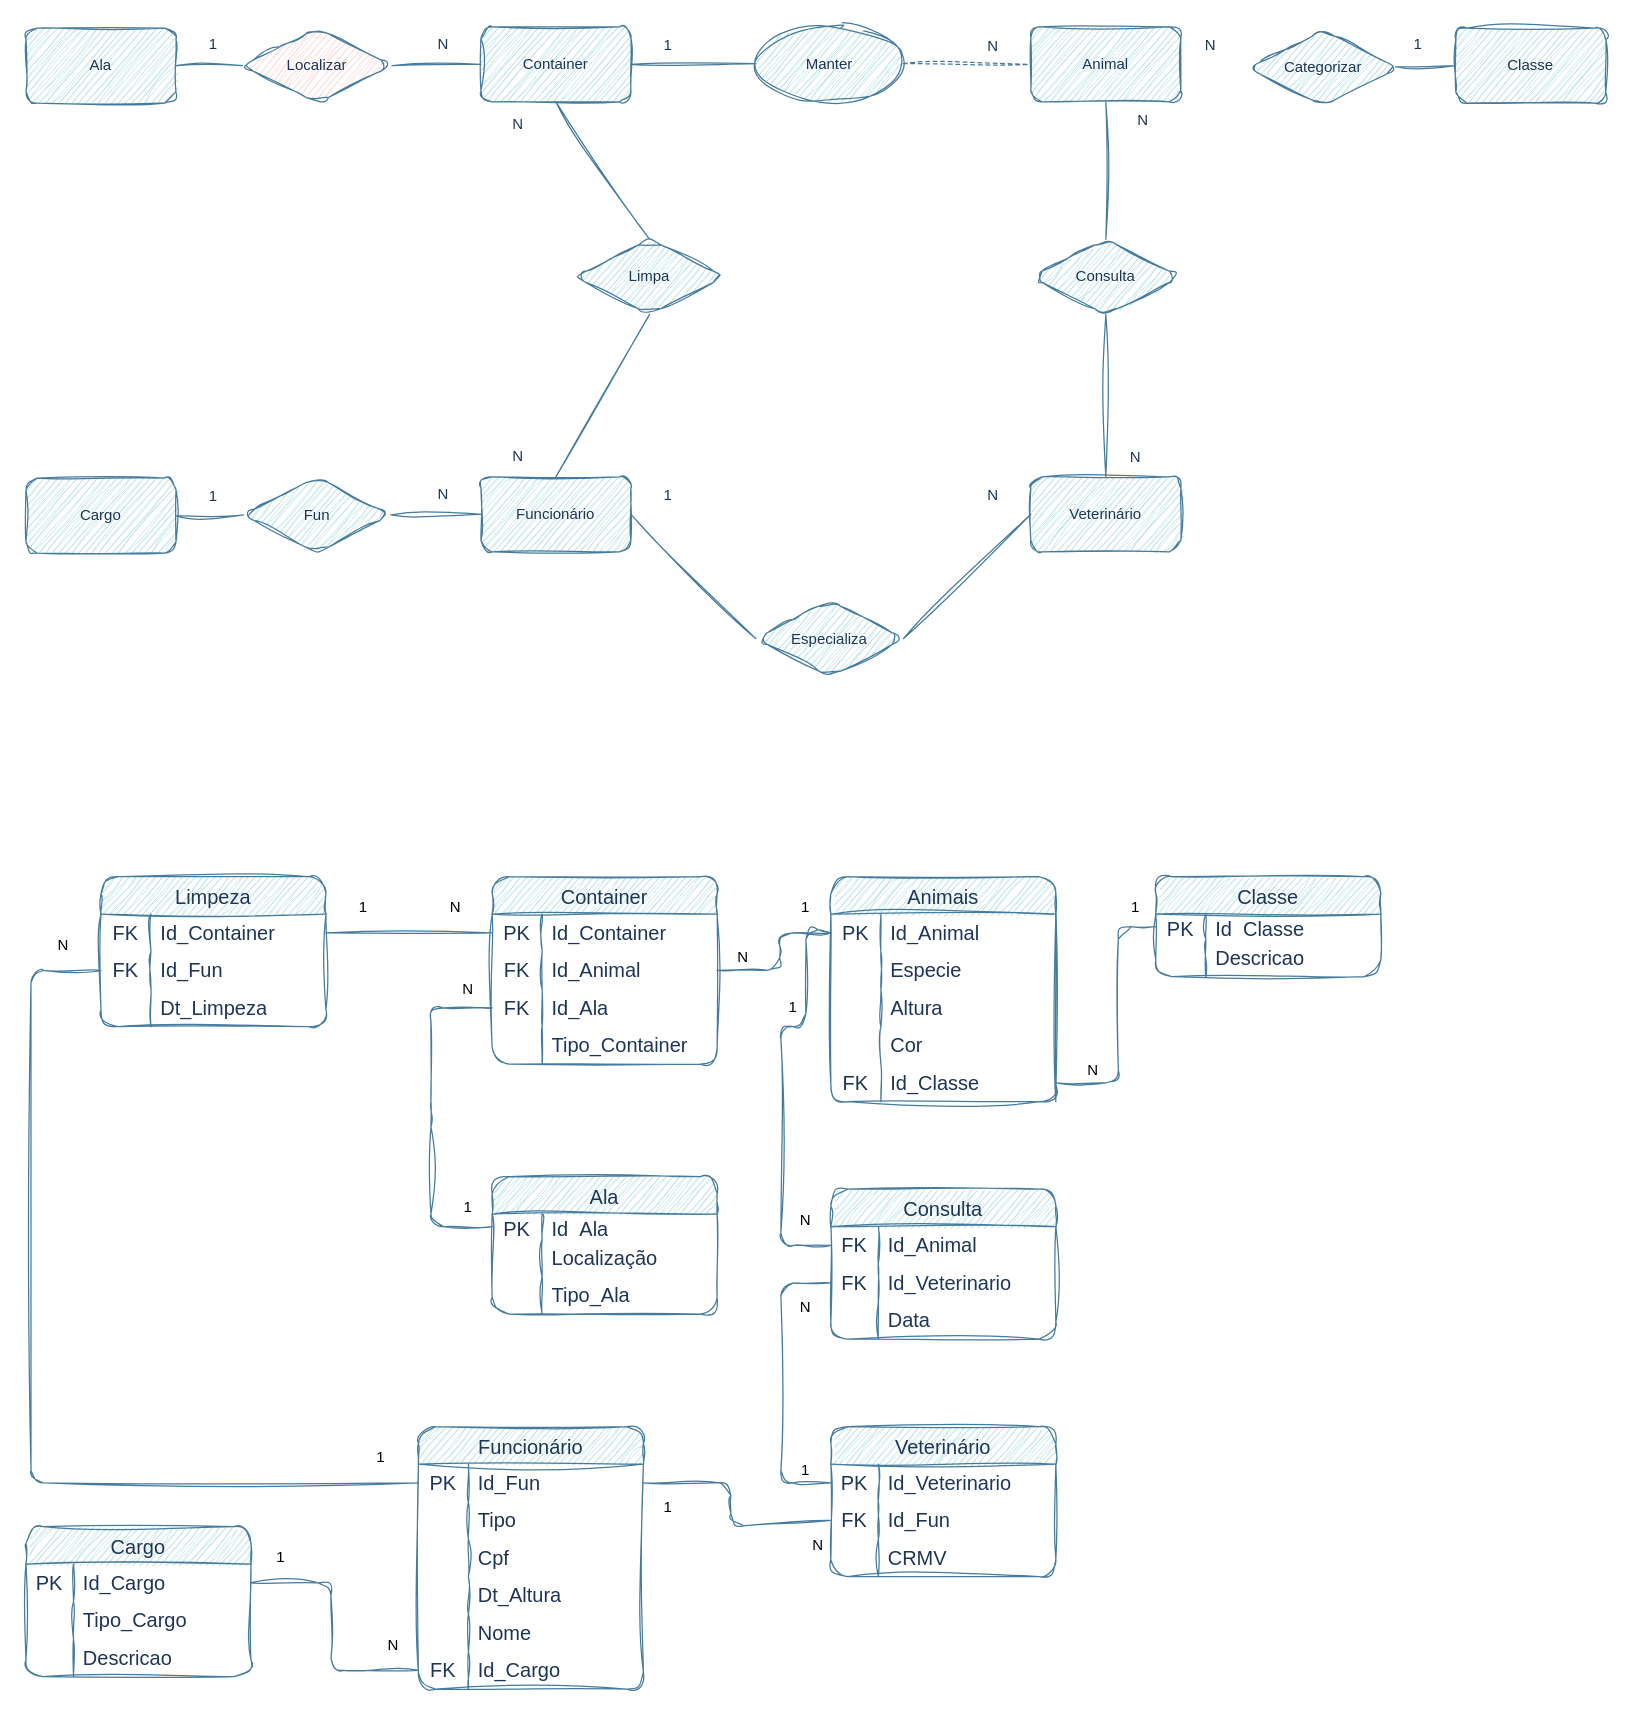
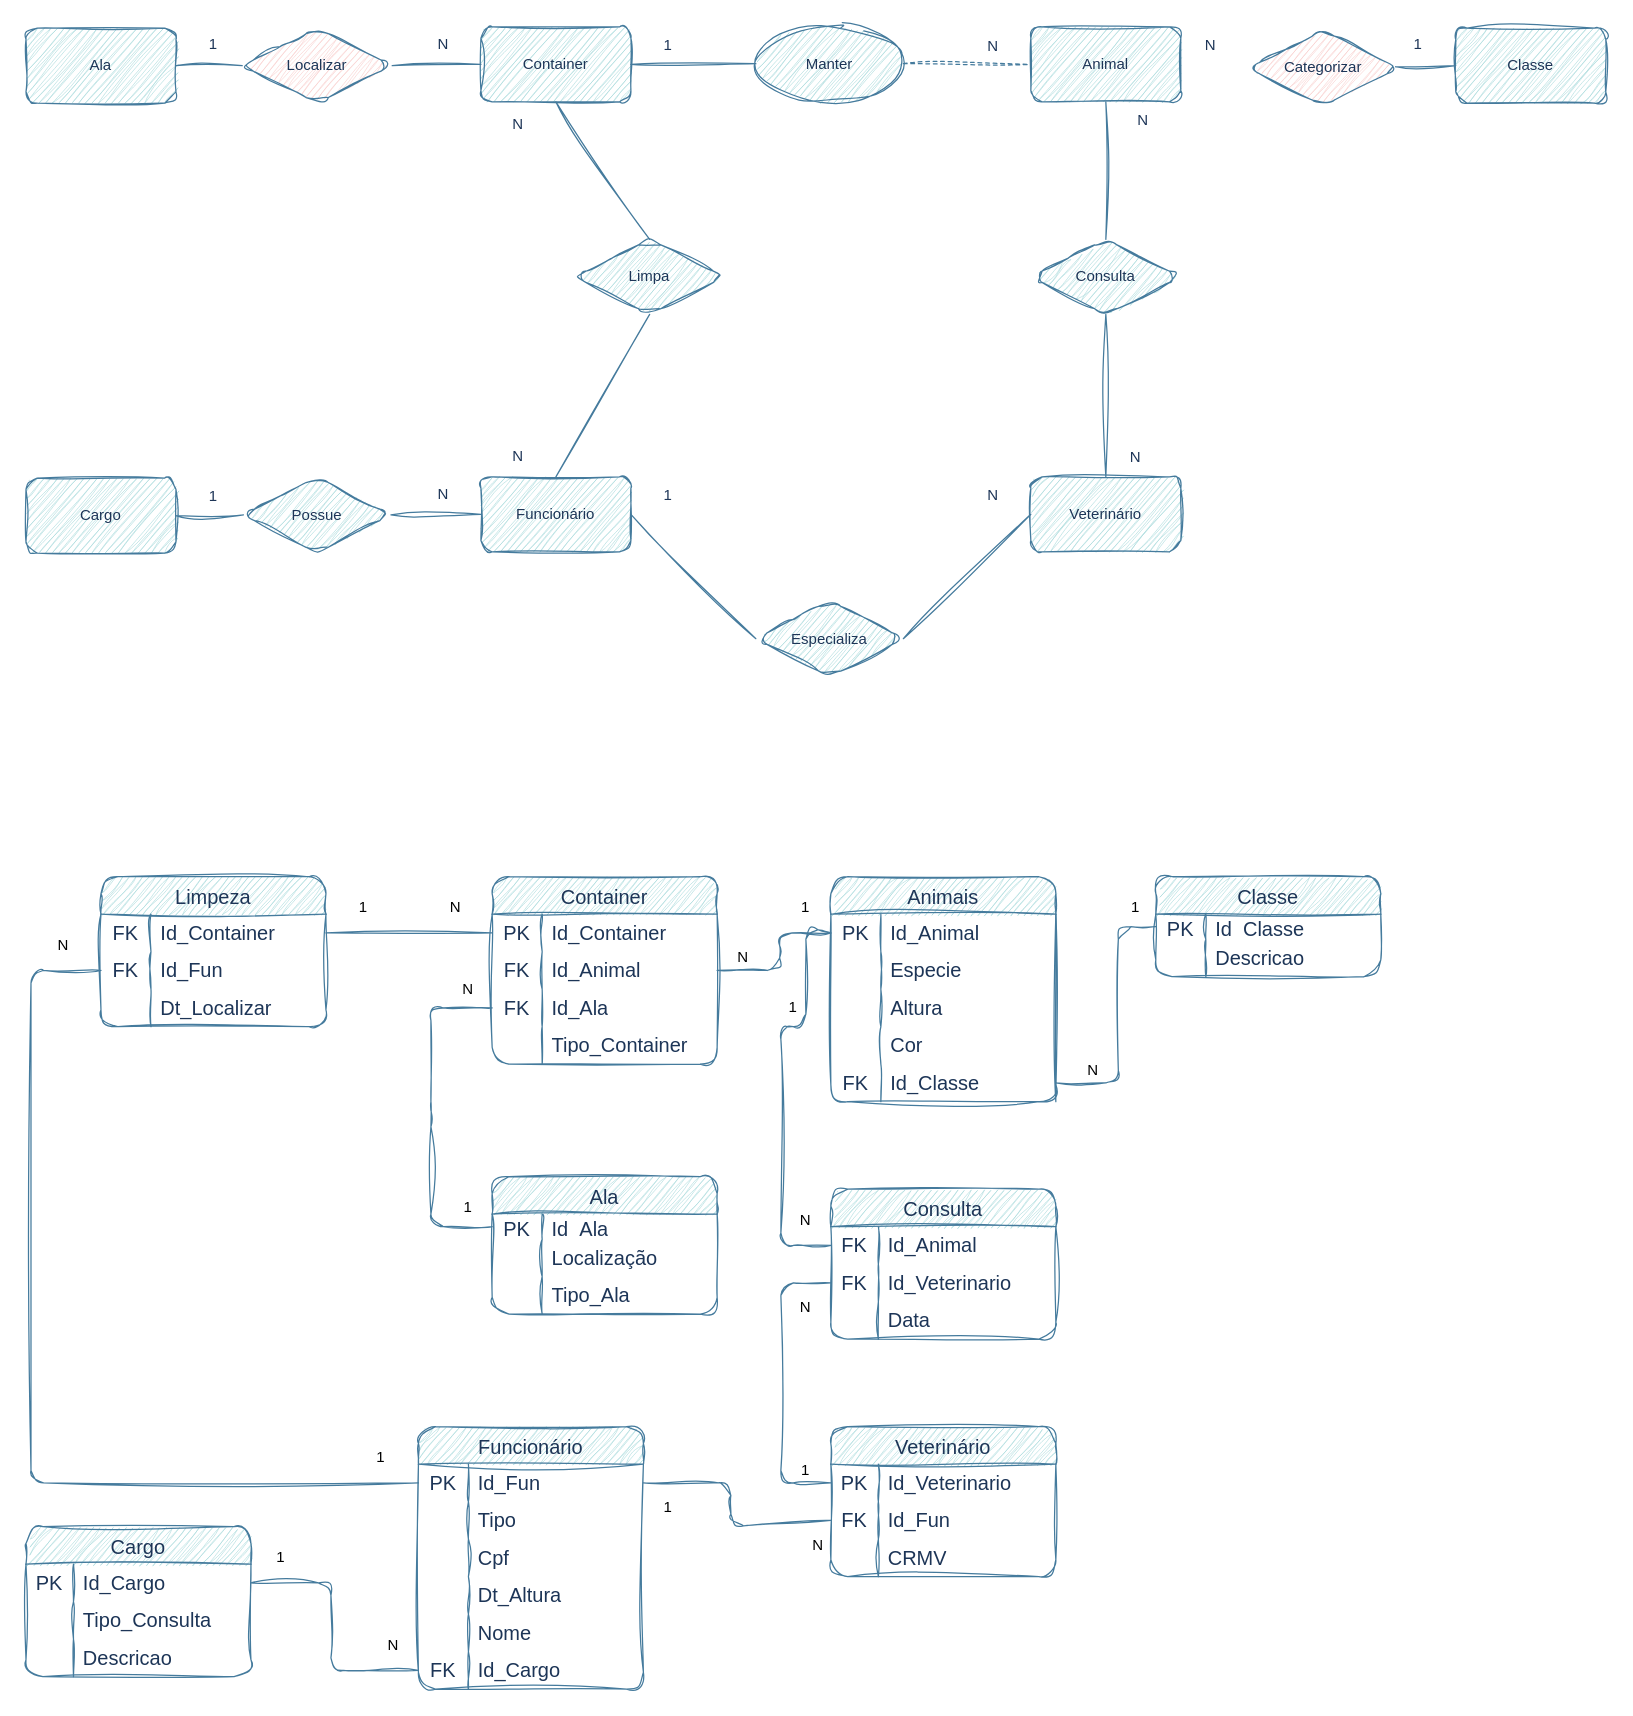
(1323, 68) -> (1323, 68)
(317, 516) -> (317, 516)
(214, 1008) -> (223, 1008)
(137, 1621) -> (151, 1621)
